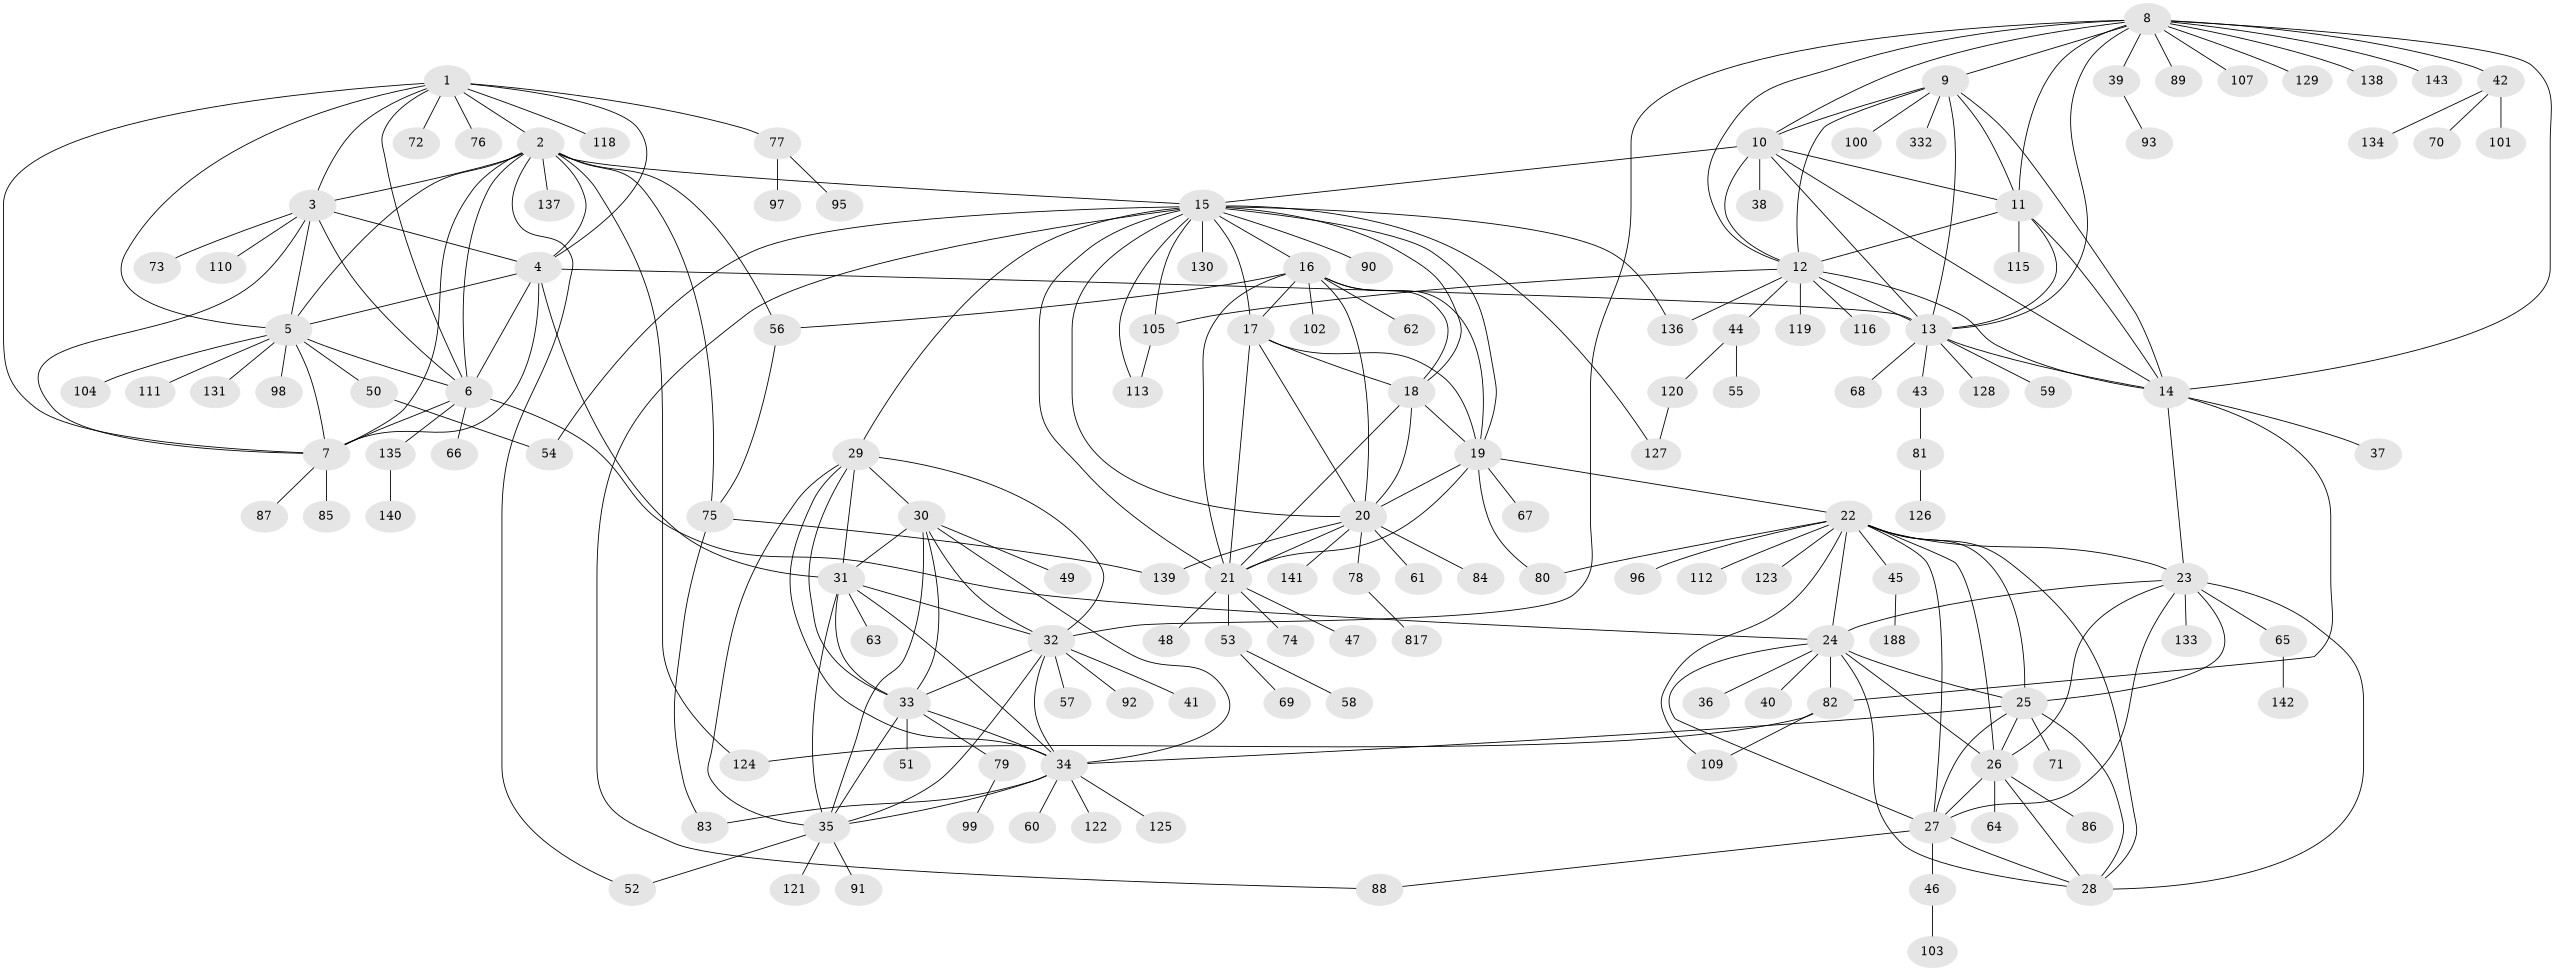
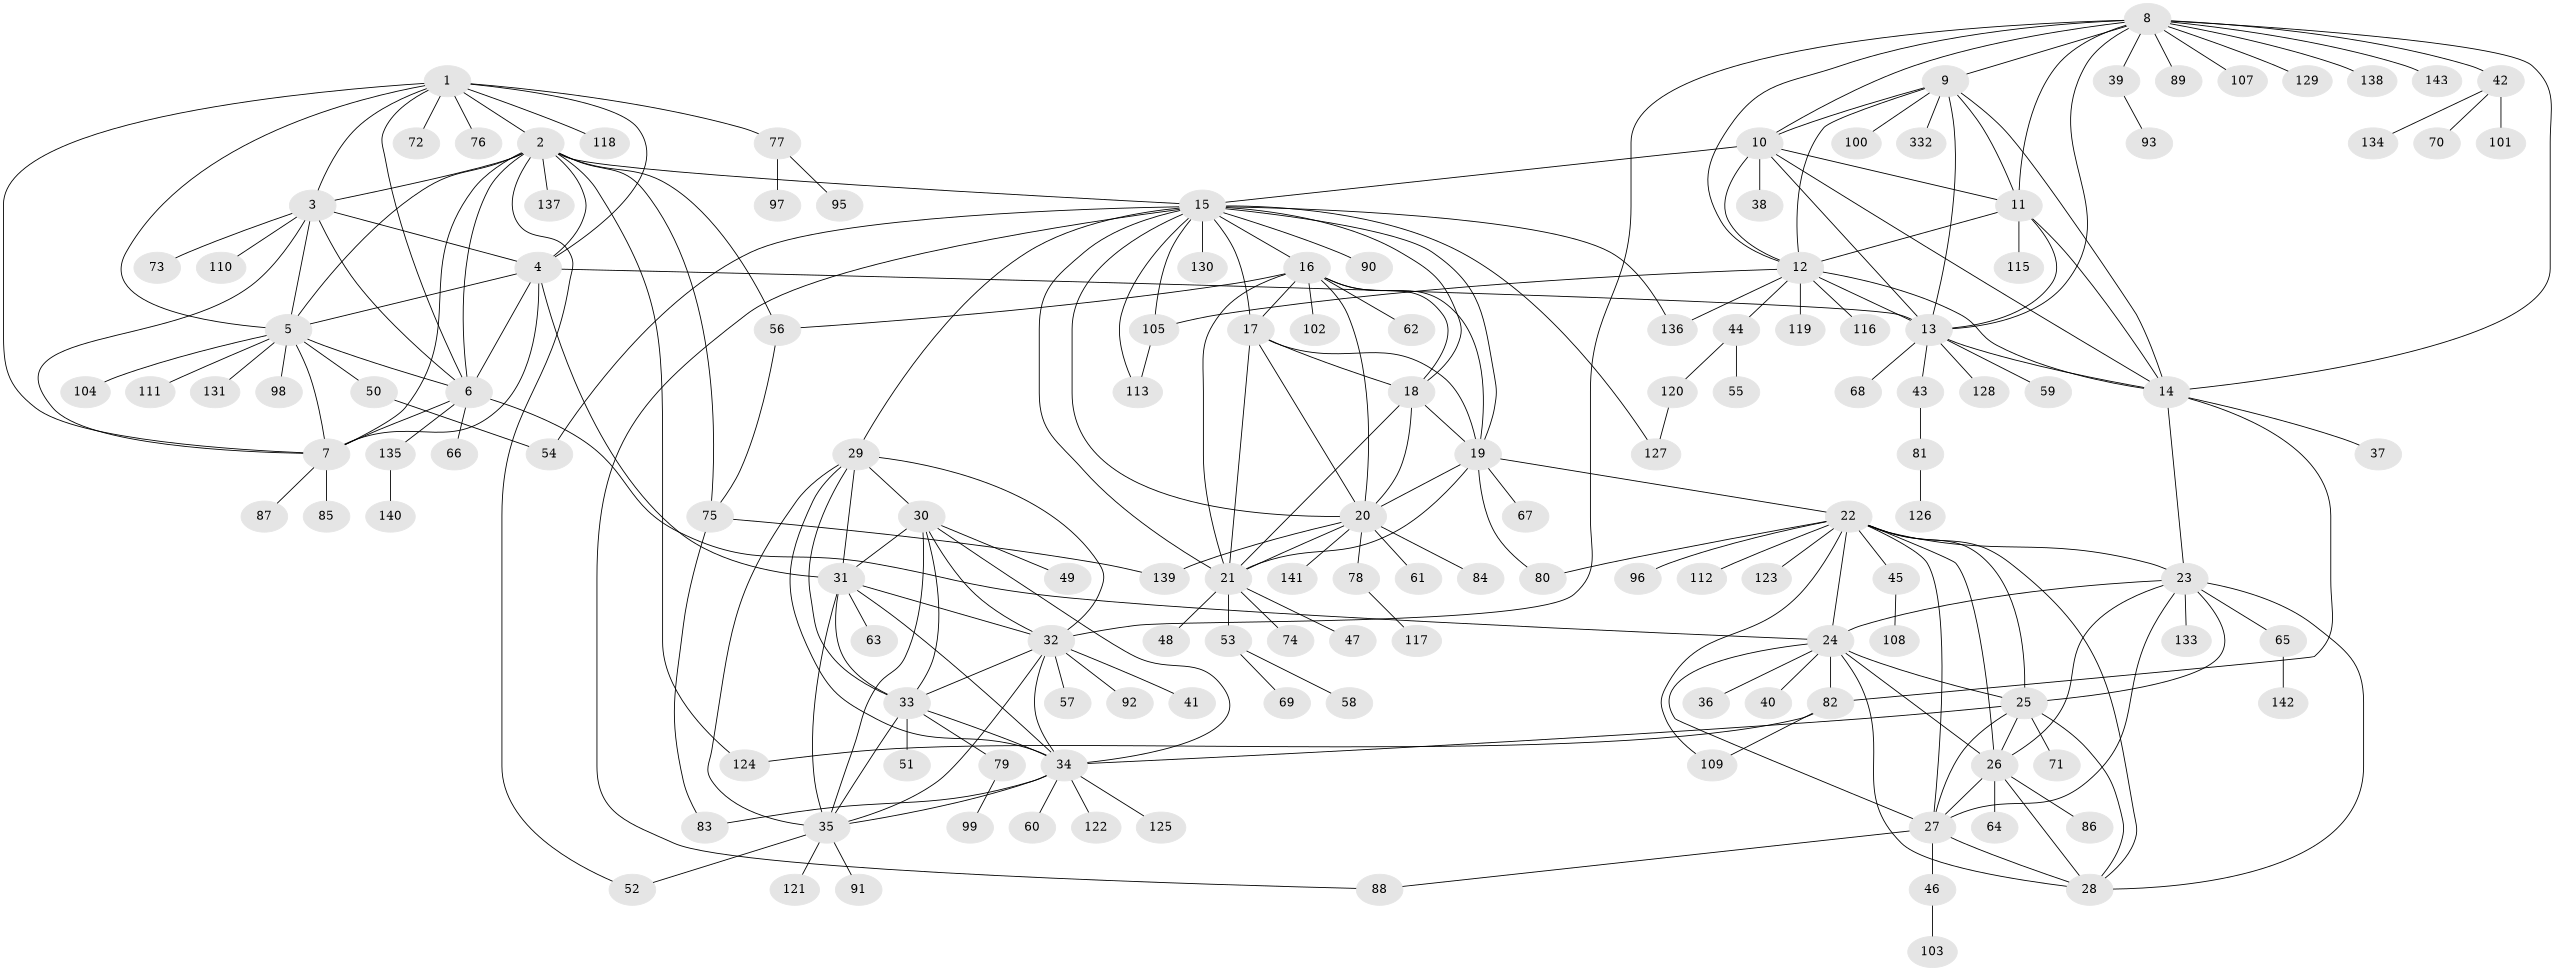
(1417, 641) -> (1417, 641)
(1895, 641) -> (1895, 641)
